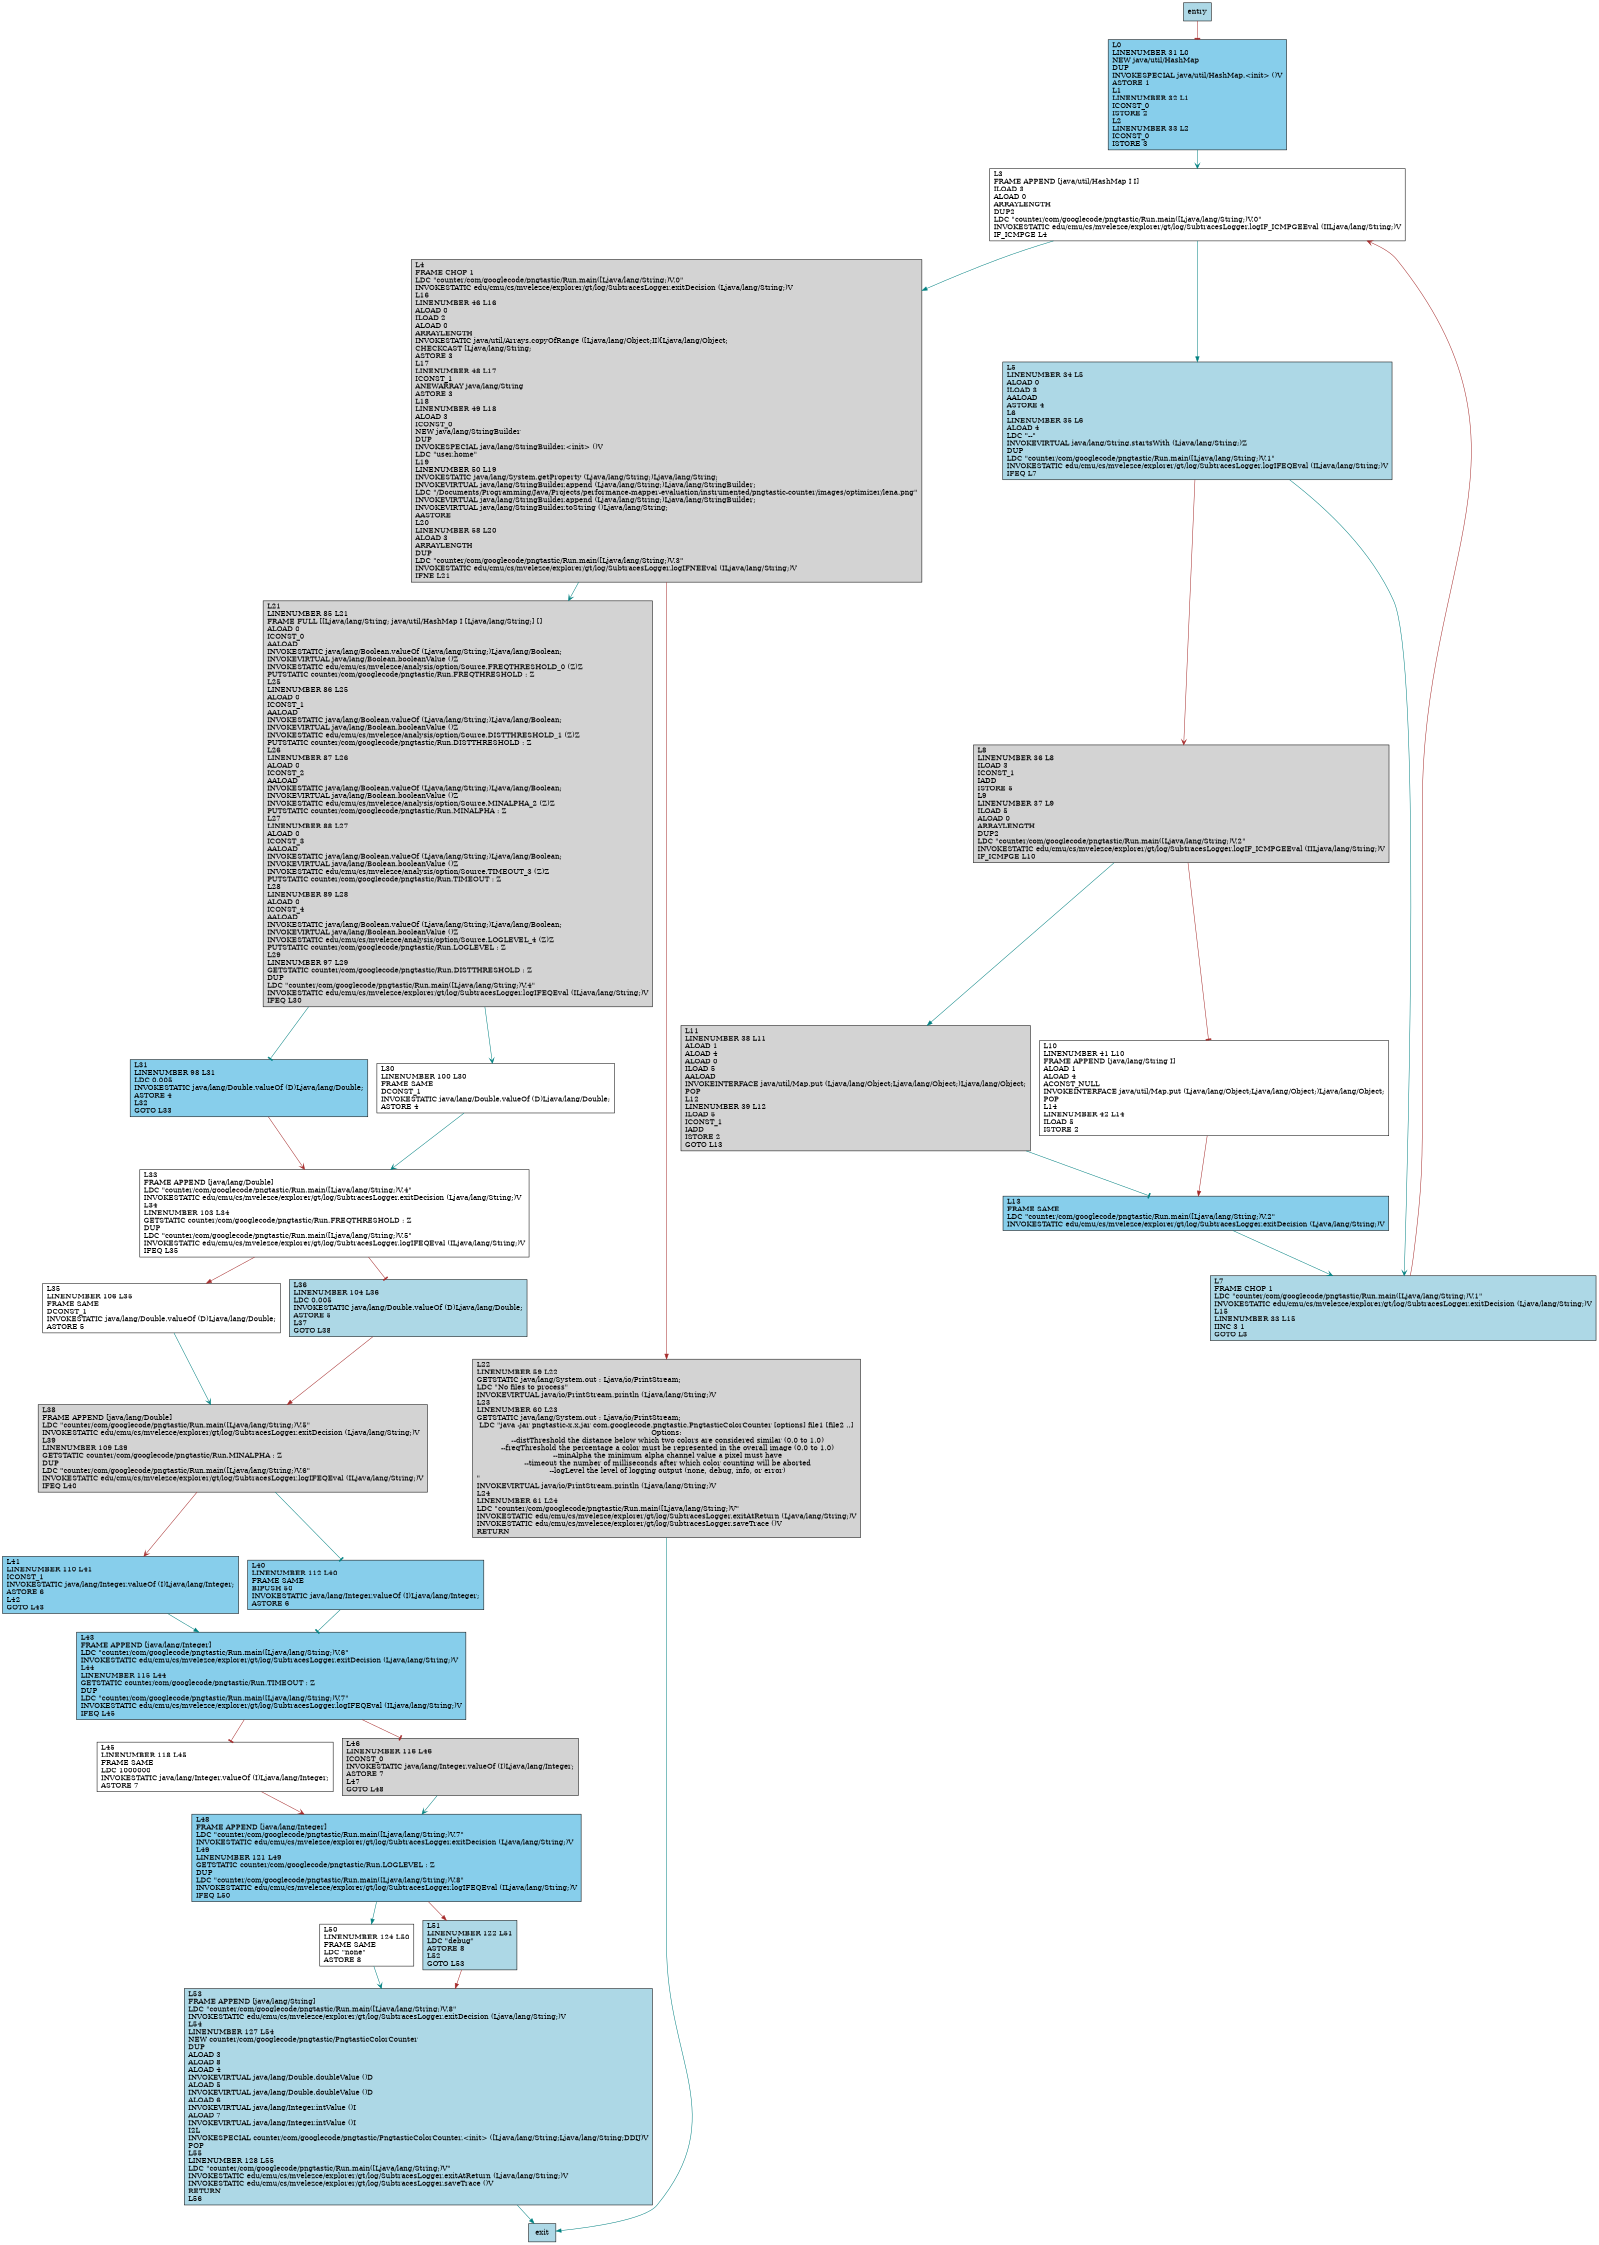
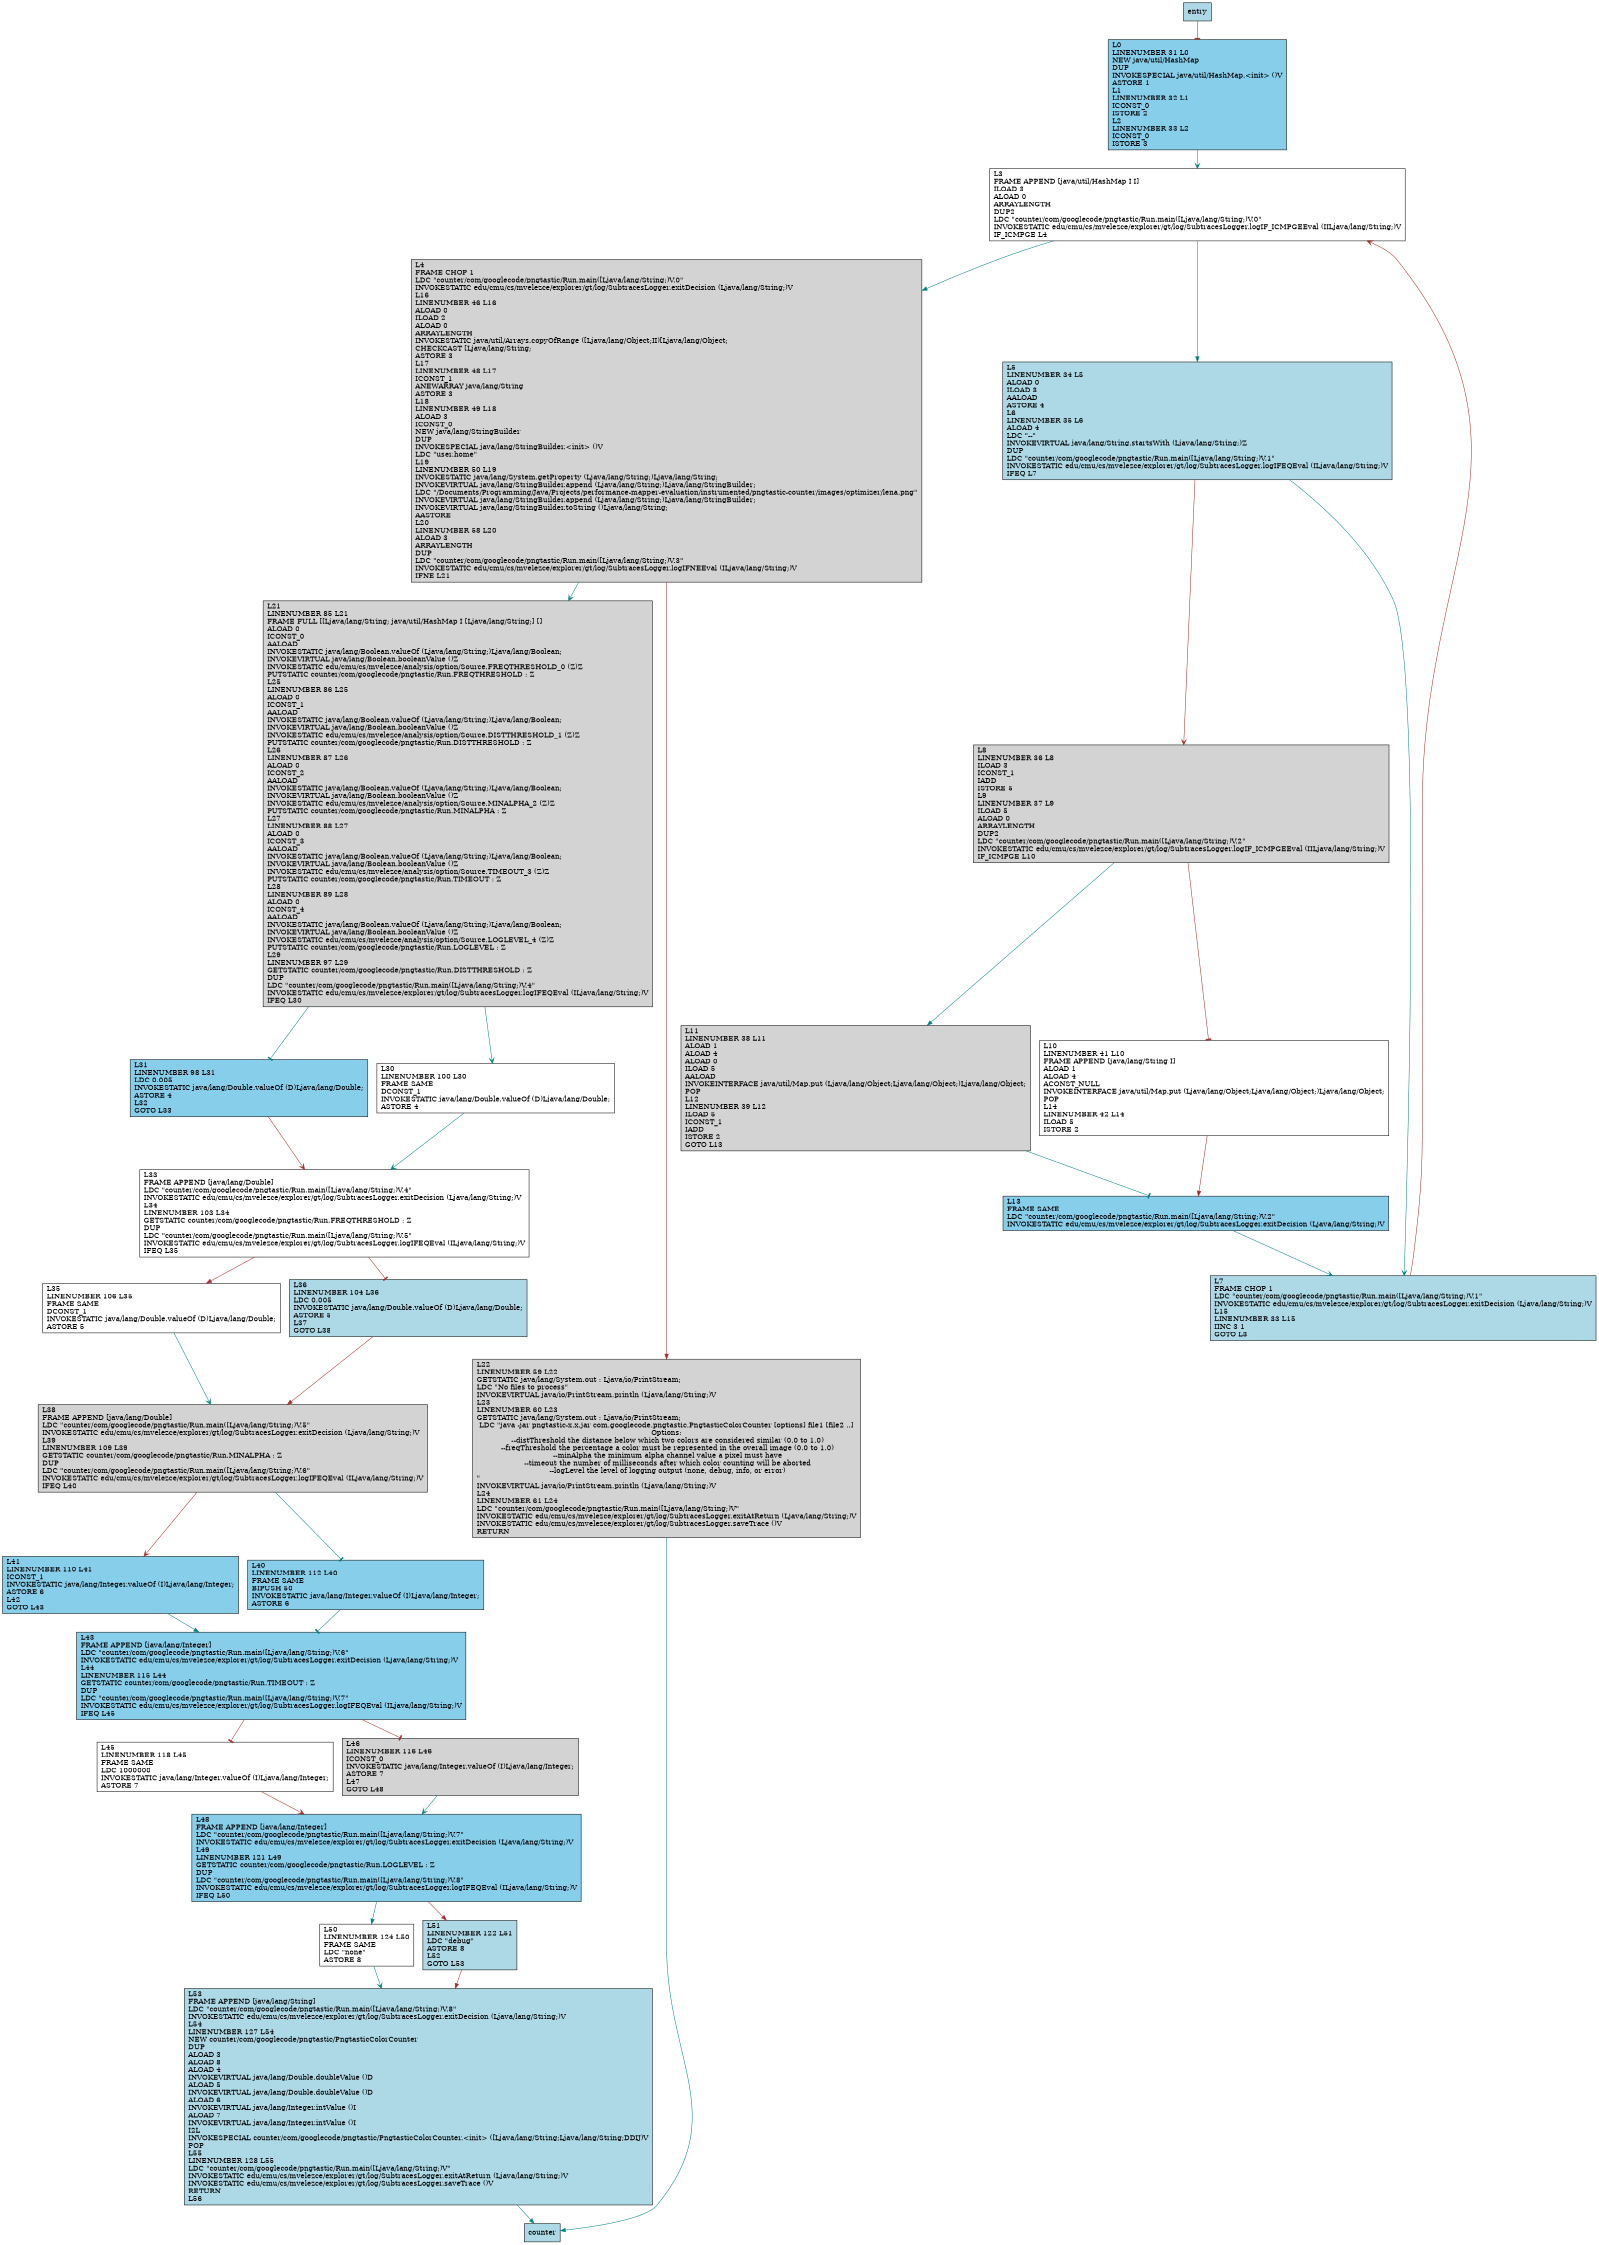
(542, 2233) -> (542, 2233)
